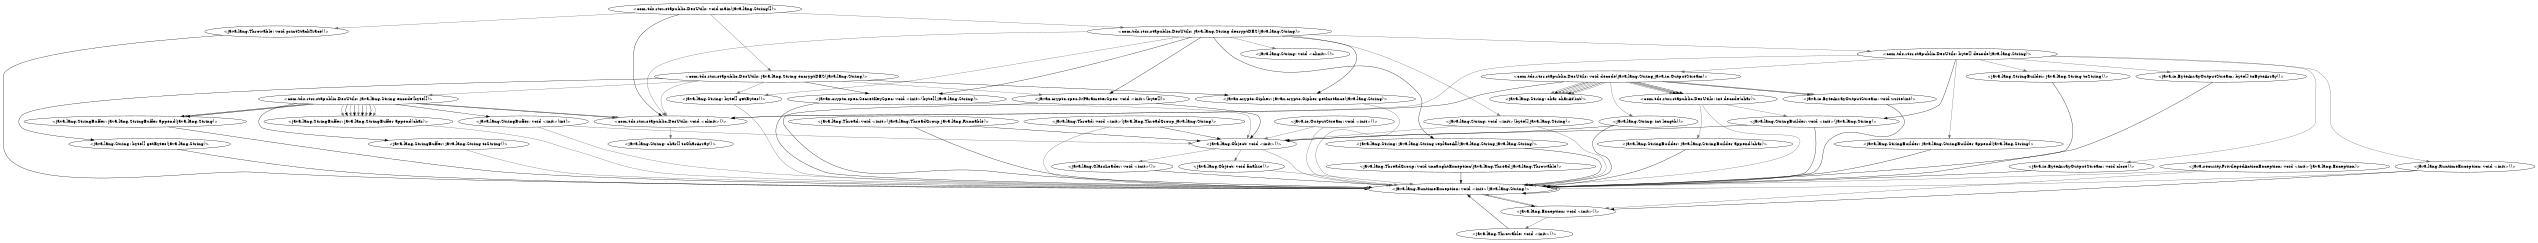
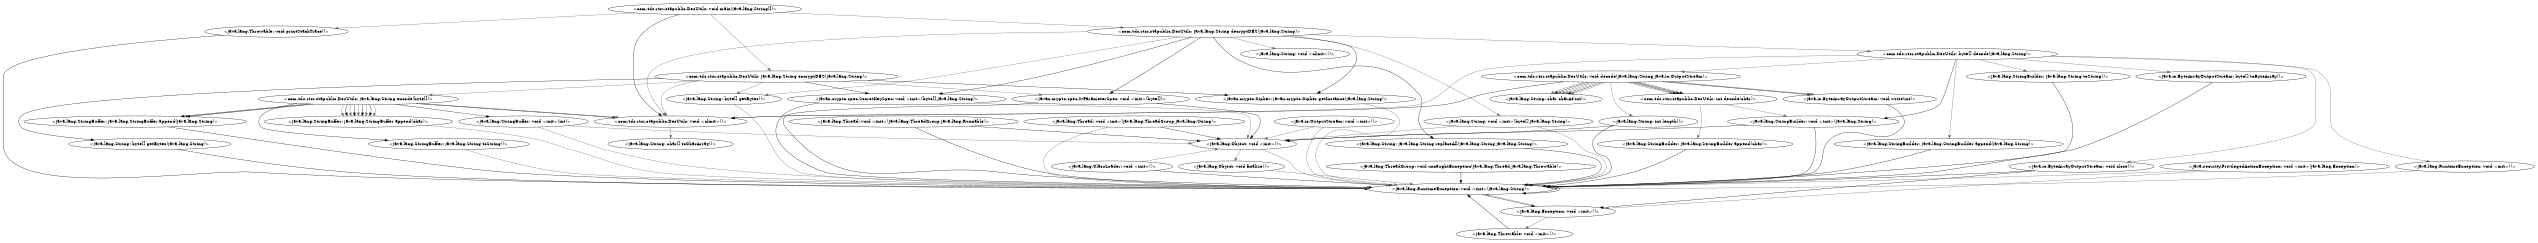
(1179, 155) -> (1178, 156)
(1727, 169) -> none
(2015, 192) -> (1819, 189)
